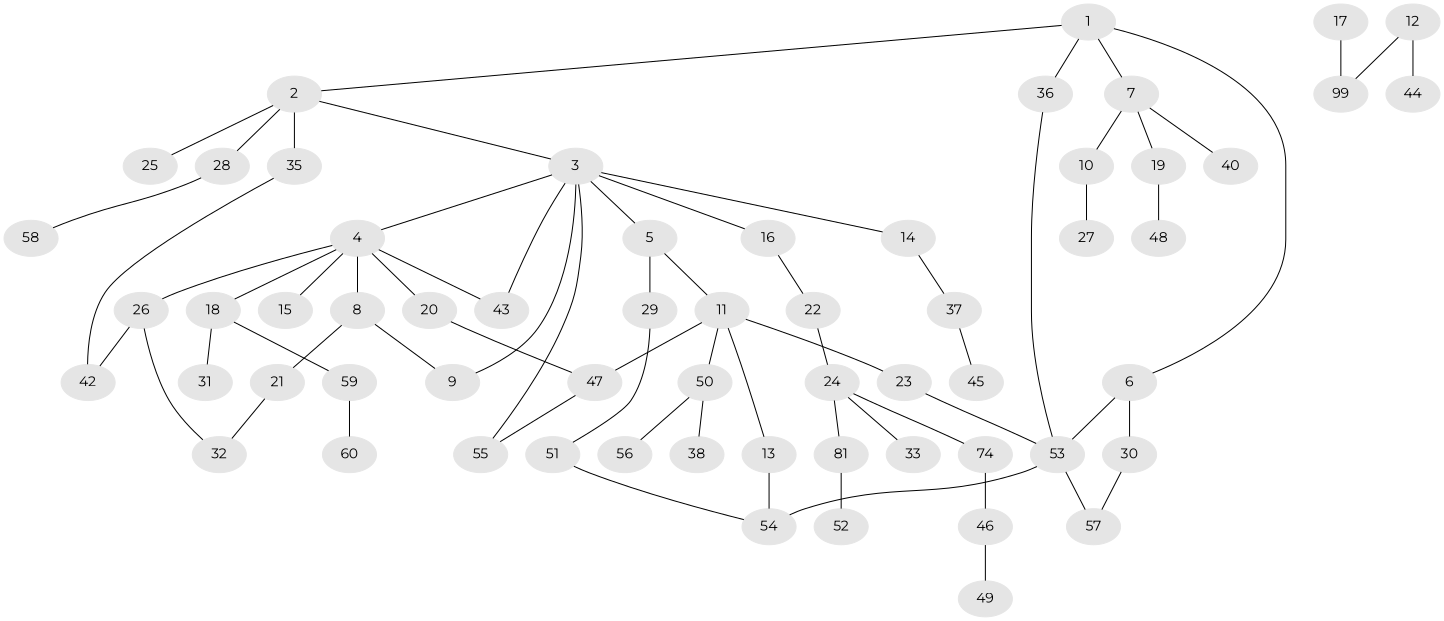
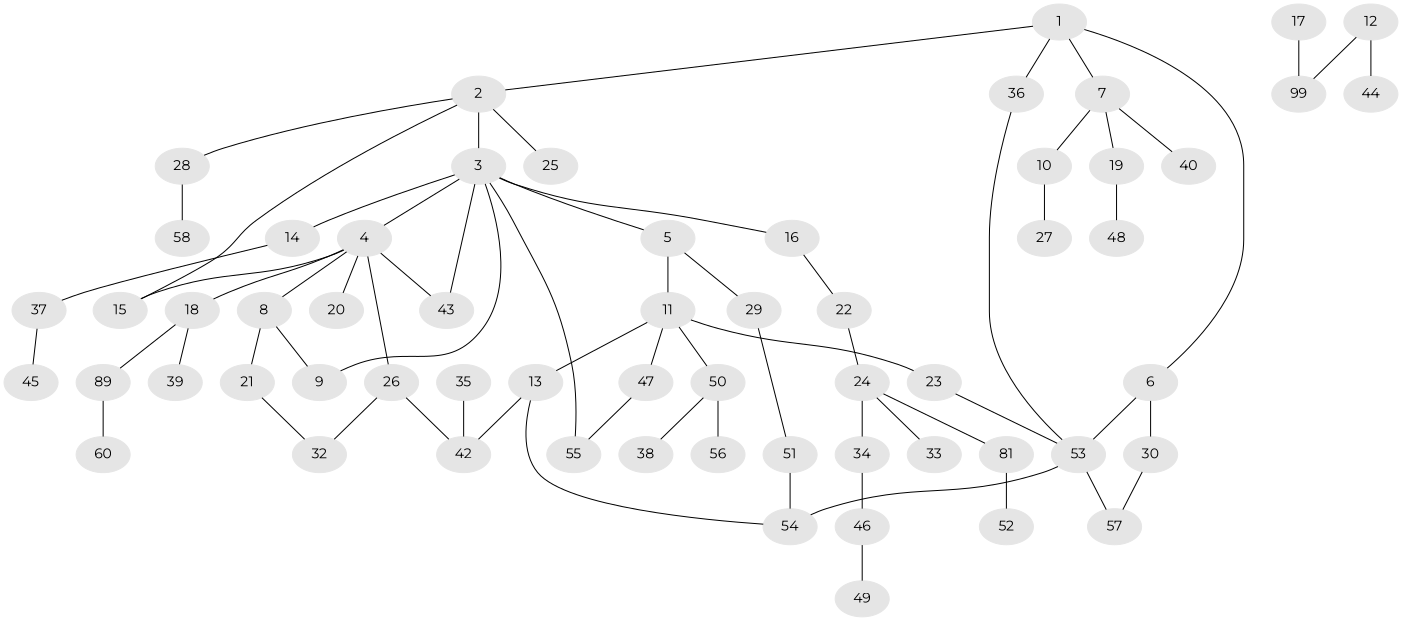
(294, 130) -> (294, 195)
(508, 347) -> none
(205, 383) -> (175, 383)
(349, 383) -> (103, 383)
none -> (500, 418)
(985, 455) -> (862, 455)
